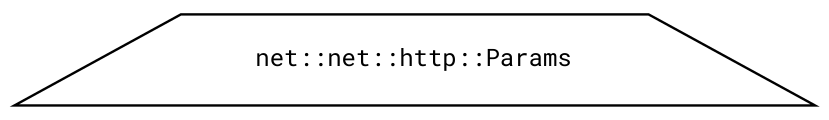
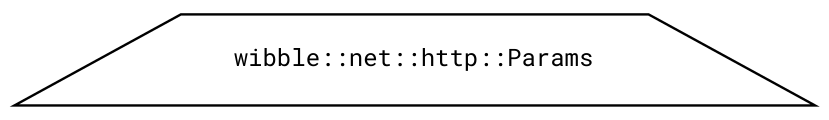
(415, 60) -> (415, 60)
